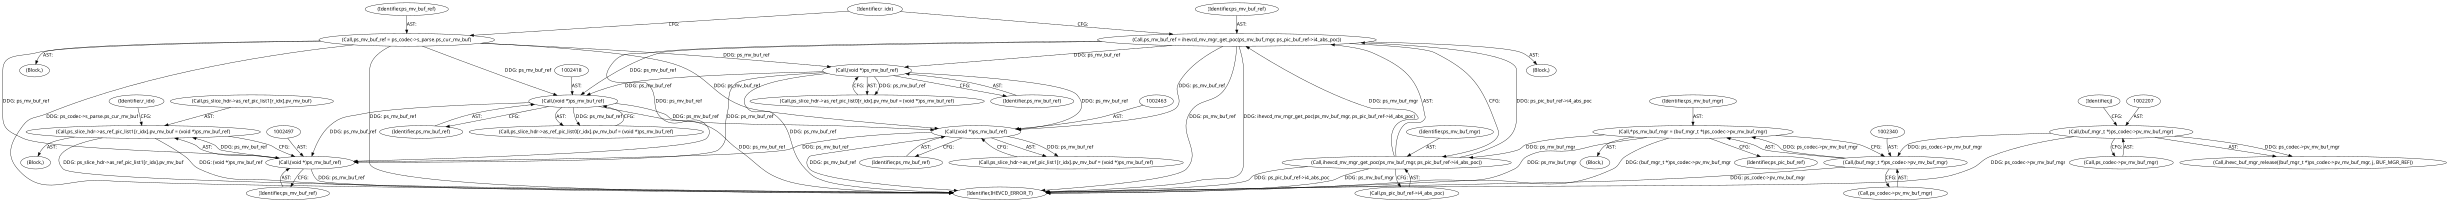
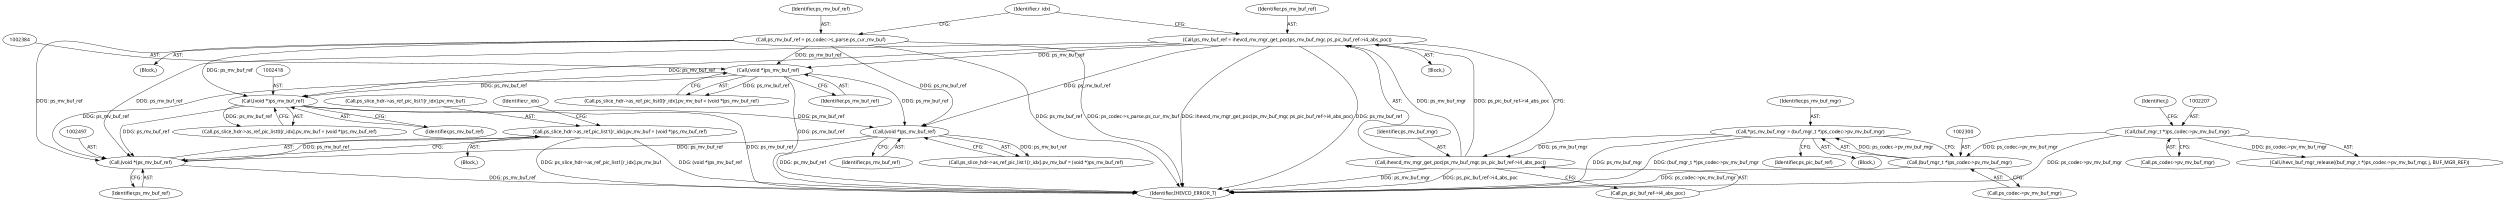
none -> (20, 40)
(1156, 101) -> none
(1888, 132) -> (1963, 132)
